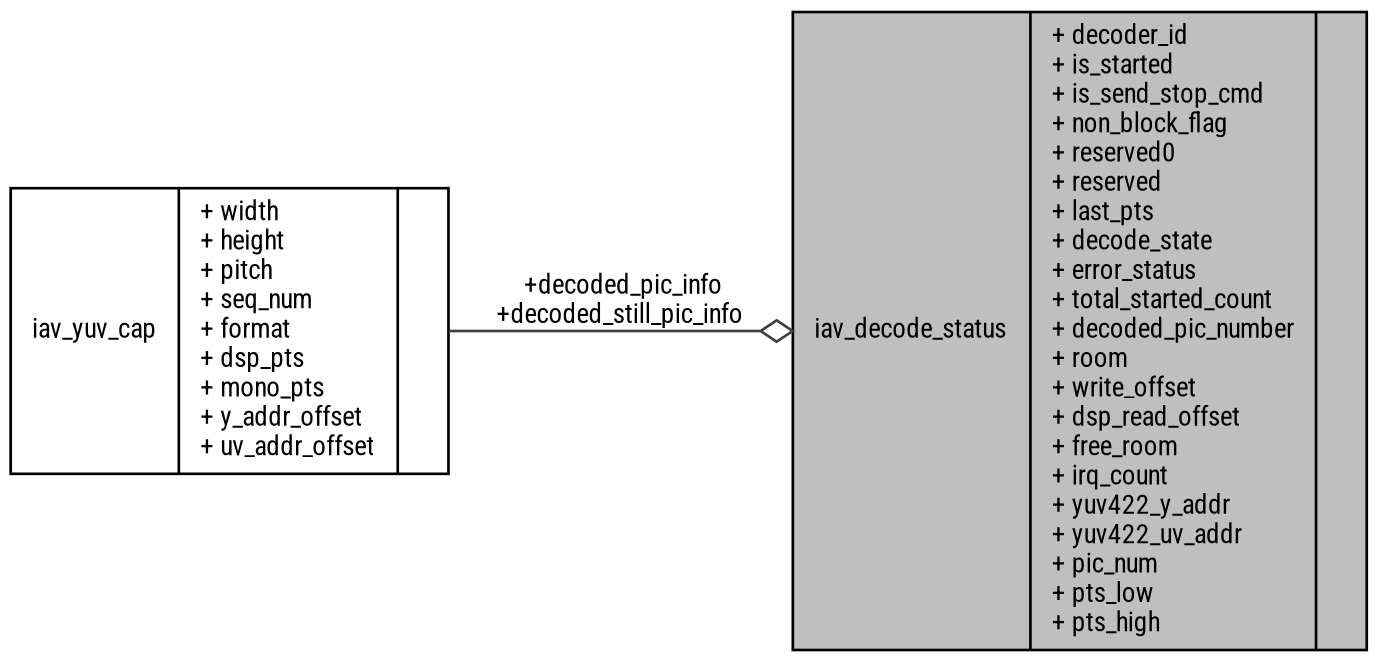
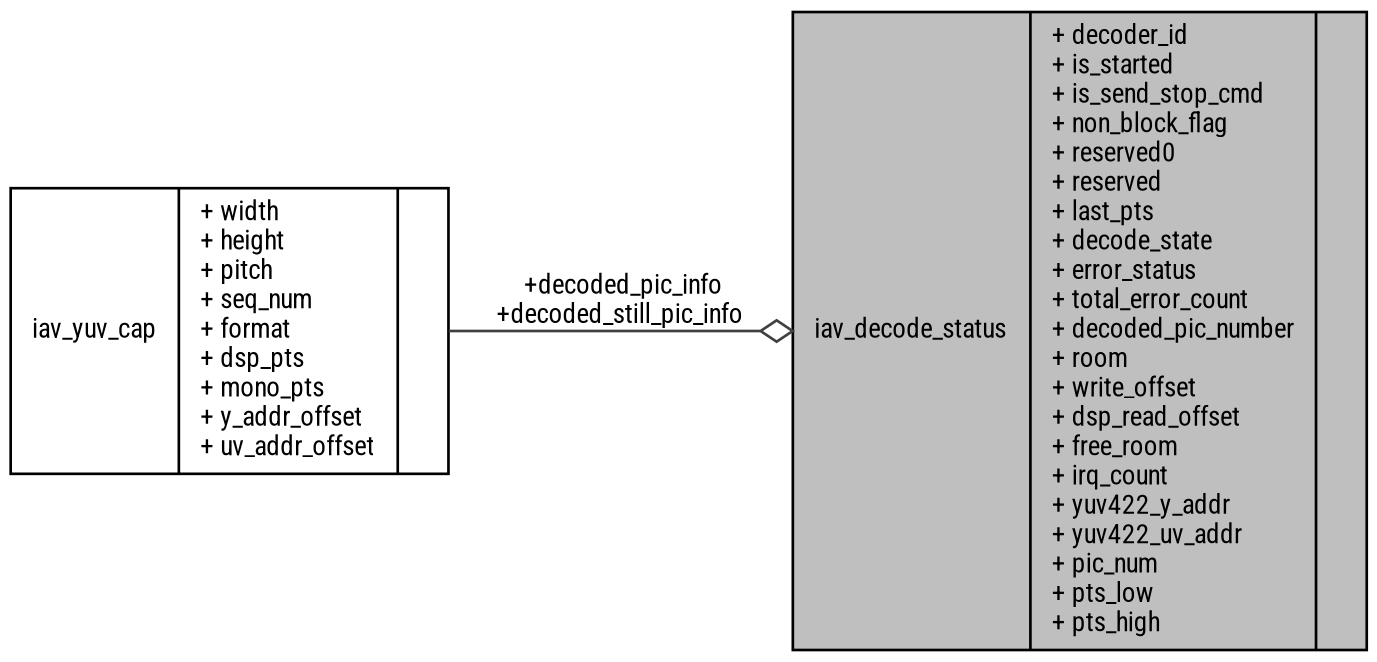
(1163, 300) -> (1151, 300)
